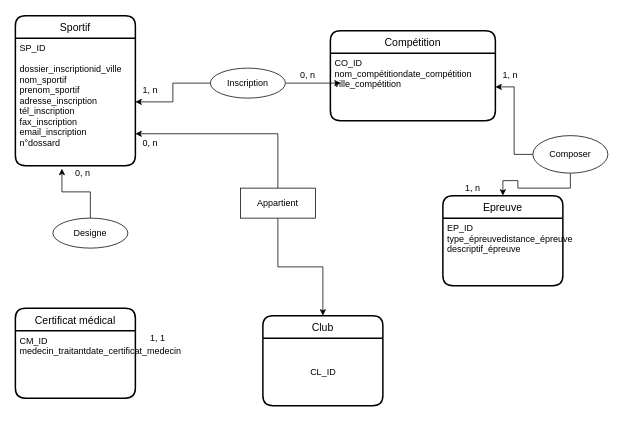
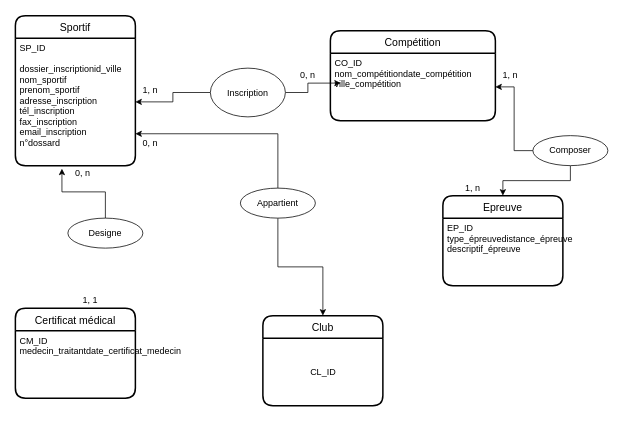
(248, 83) -> (248, 92)
(570, 154) -> (570, 150)
(278, 203) -> (278, 203)
(90, 233) -> (105, 233)
(158, 338) -> (90, 300)
